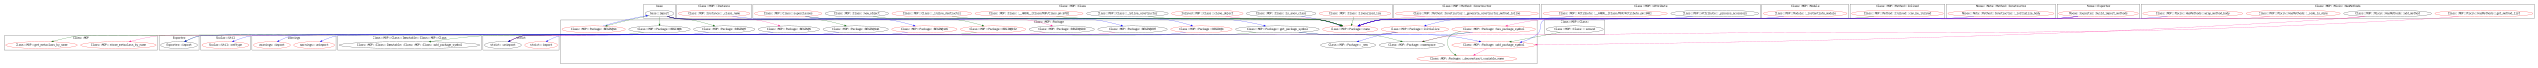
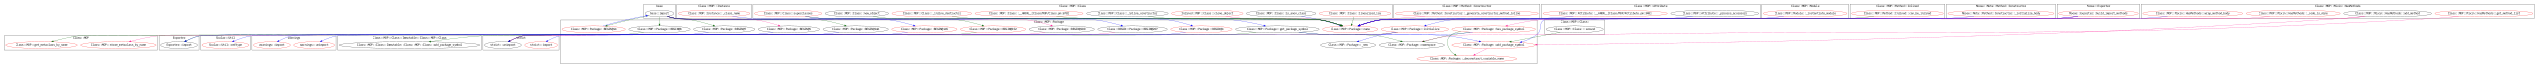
(1133, 29) -> (1133, 29)
